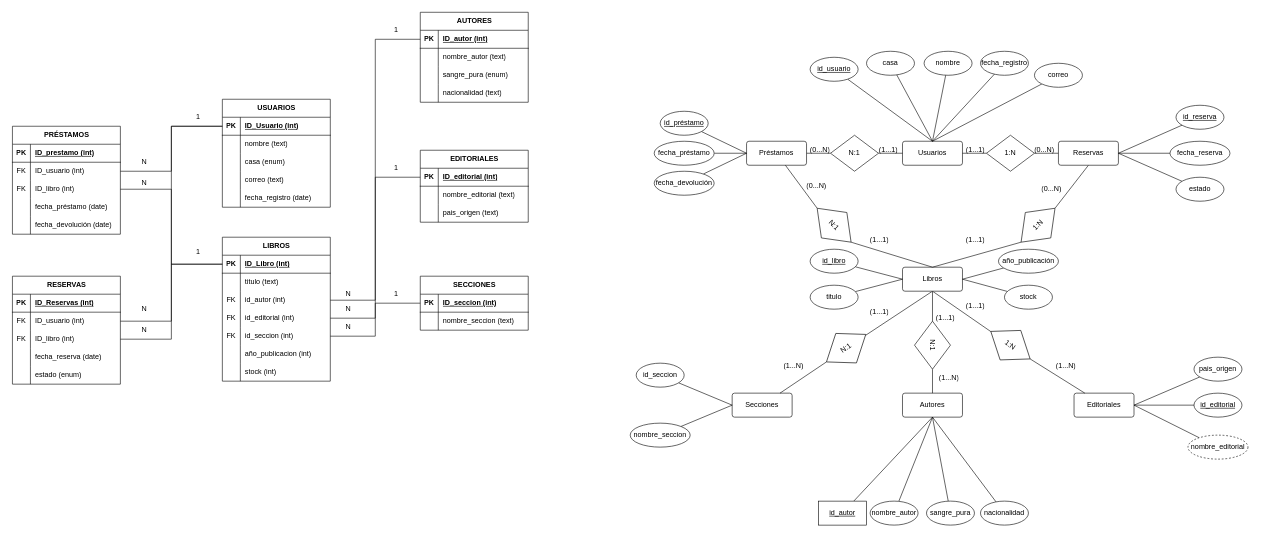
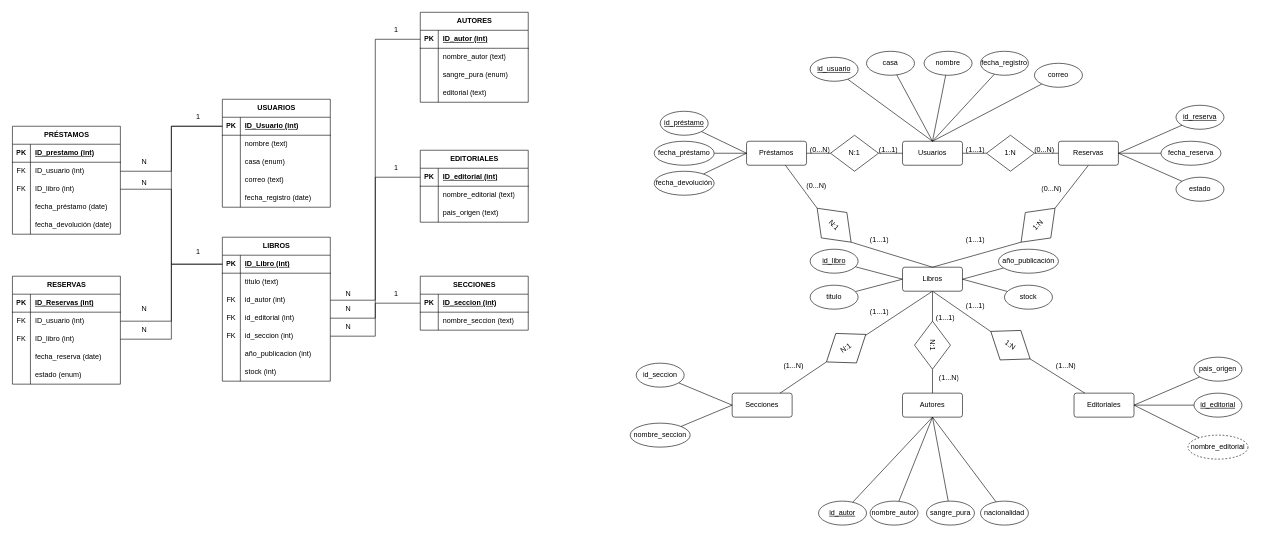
(478, 93) -> (472, 93)
(1200, 153) -> (1191, 153)
(843, 513) -> (843, 513)
